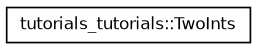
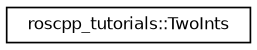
(129, 25) -> (129, 25)
